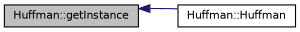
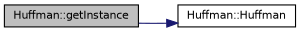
(164, 9) -> (153, 23)
